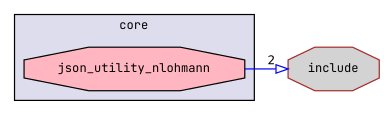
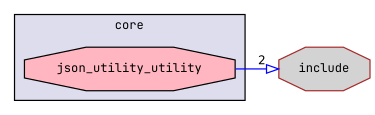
(134, 69) -> (130, 69)
